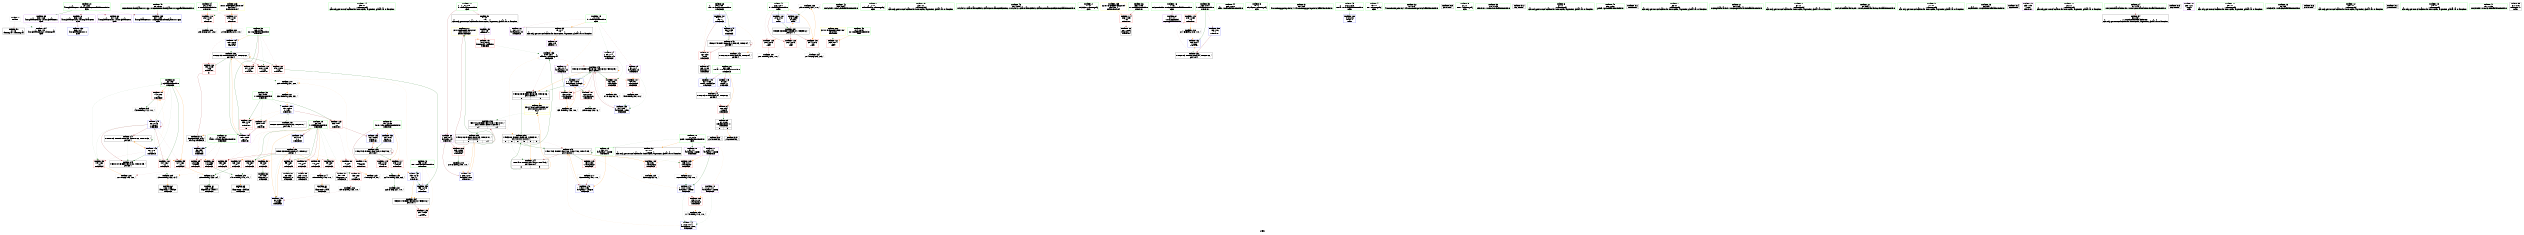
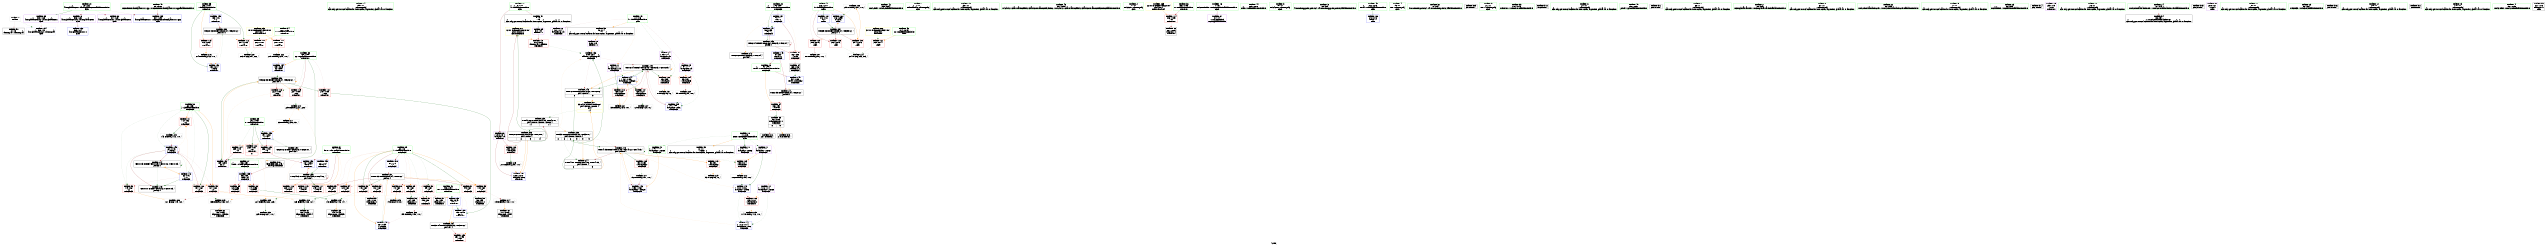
none -> (243, 43)
(209, 69) -> none
(725, 76) -> (772, 61)
